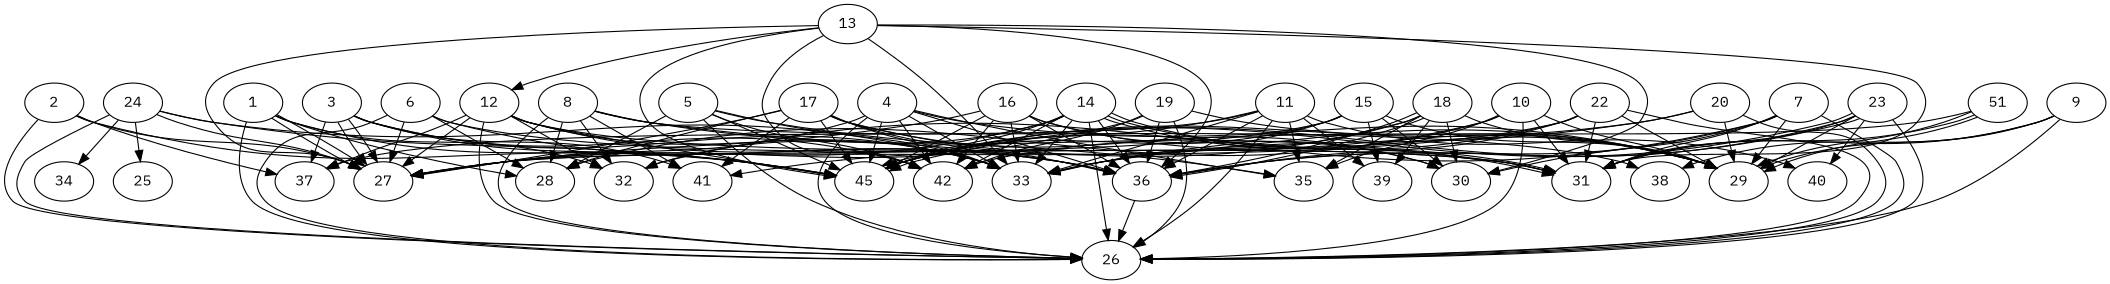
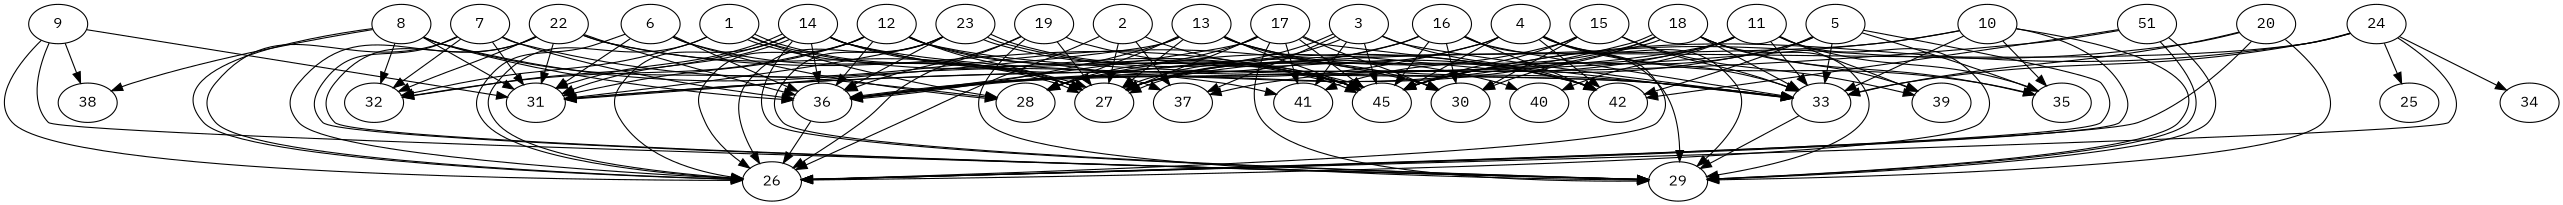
(669, 49) -> (1119, 61)
none -> (460, 67)
(1546, 142) -> (1755, 140)
